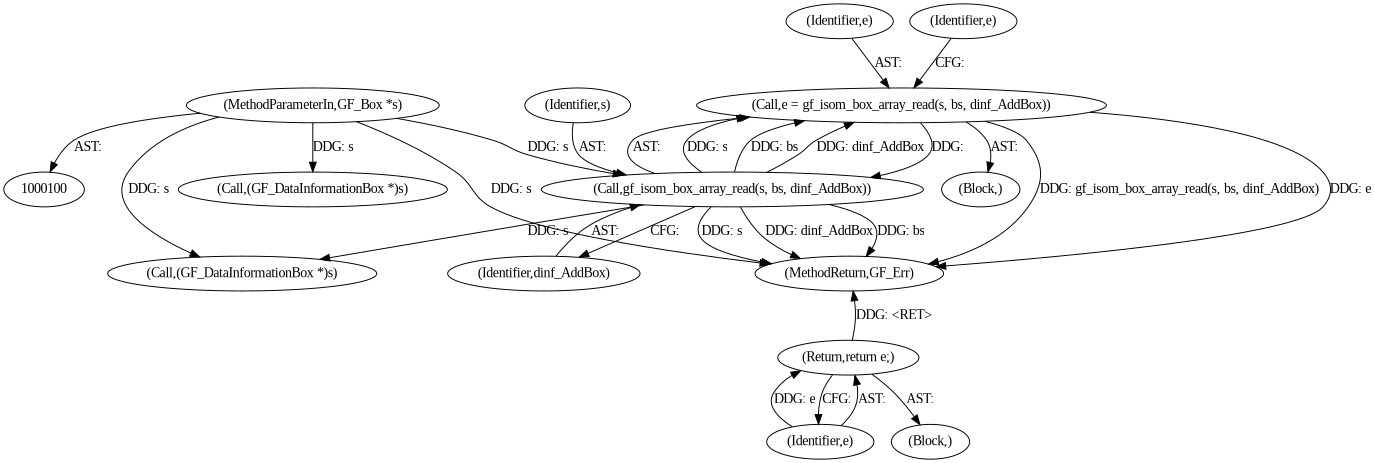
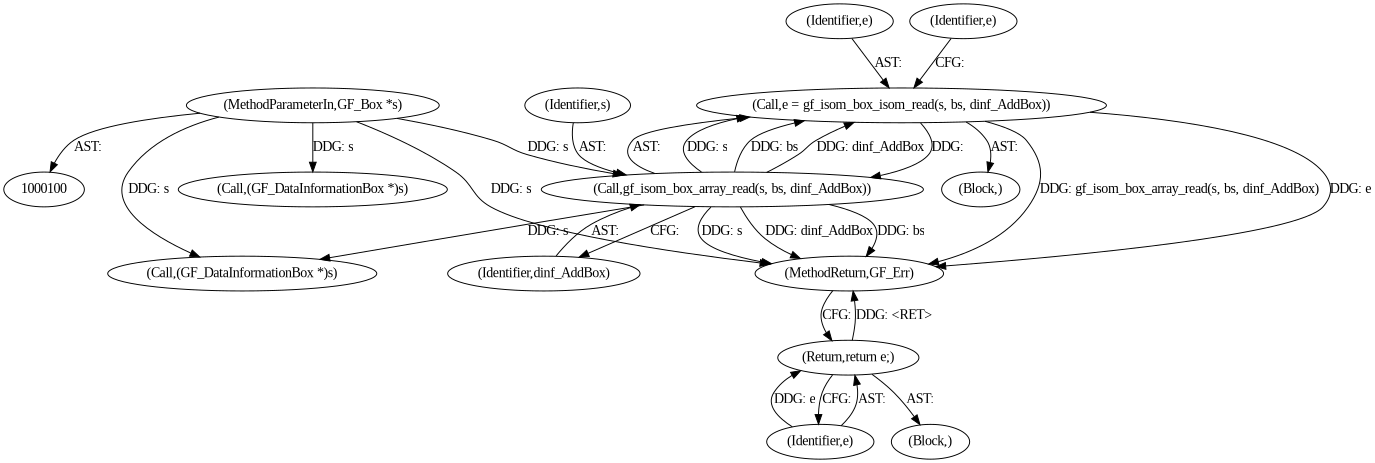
(902, 105) -> (902, 105)
none -> (822, 311)
